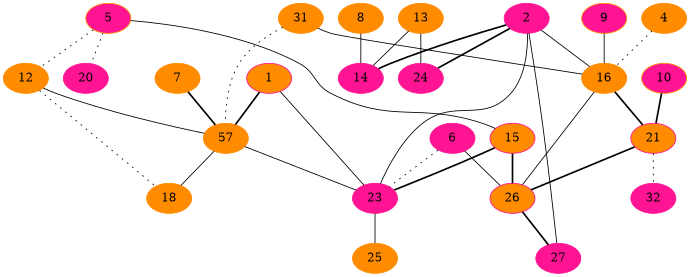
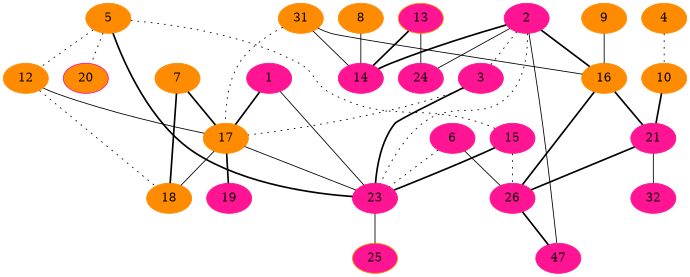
(108, 18) -> (108, 18)
(421, 18) -> (421, 18)
(604, 18) -> (604, 18)
none -> (331, 48)
(474, 48) -> (474, 48)
(565, 48) -> (565, 48)
(634, 48) -> (664, 48)
(390, 49) -> (390, 49)
(313, 76) -> (313, 76)
(86, 78) -> (86, 78)
(269, 78) -> (269, 78)
none -> (481, 78)
(664, 78) -> (664, 78)
(462, 111) -> (462, 111)
(226, 138) -> (226, 138)
(512, 138) -> (512, 138)
(558, 138) -> (558, 138)
(653, 138) -> (653, 138)
none -> (173, 143)
none -> (196, 153)
(512, 168) -> (512, 168)
(653, 168) -> (653, 168)
none -> (229, 198)
(512, 198) -> (512, 198)
(375, 258) -> (375, 258)
(558, 258) -> (558, 258)
